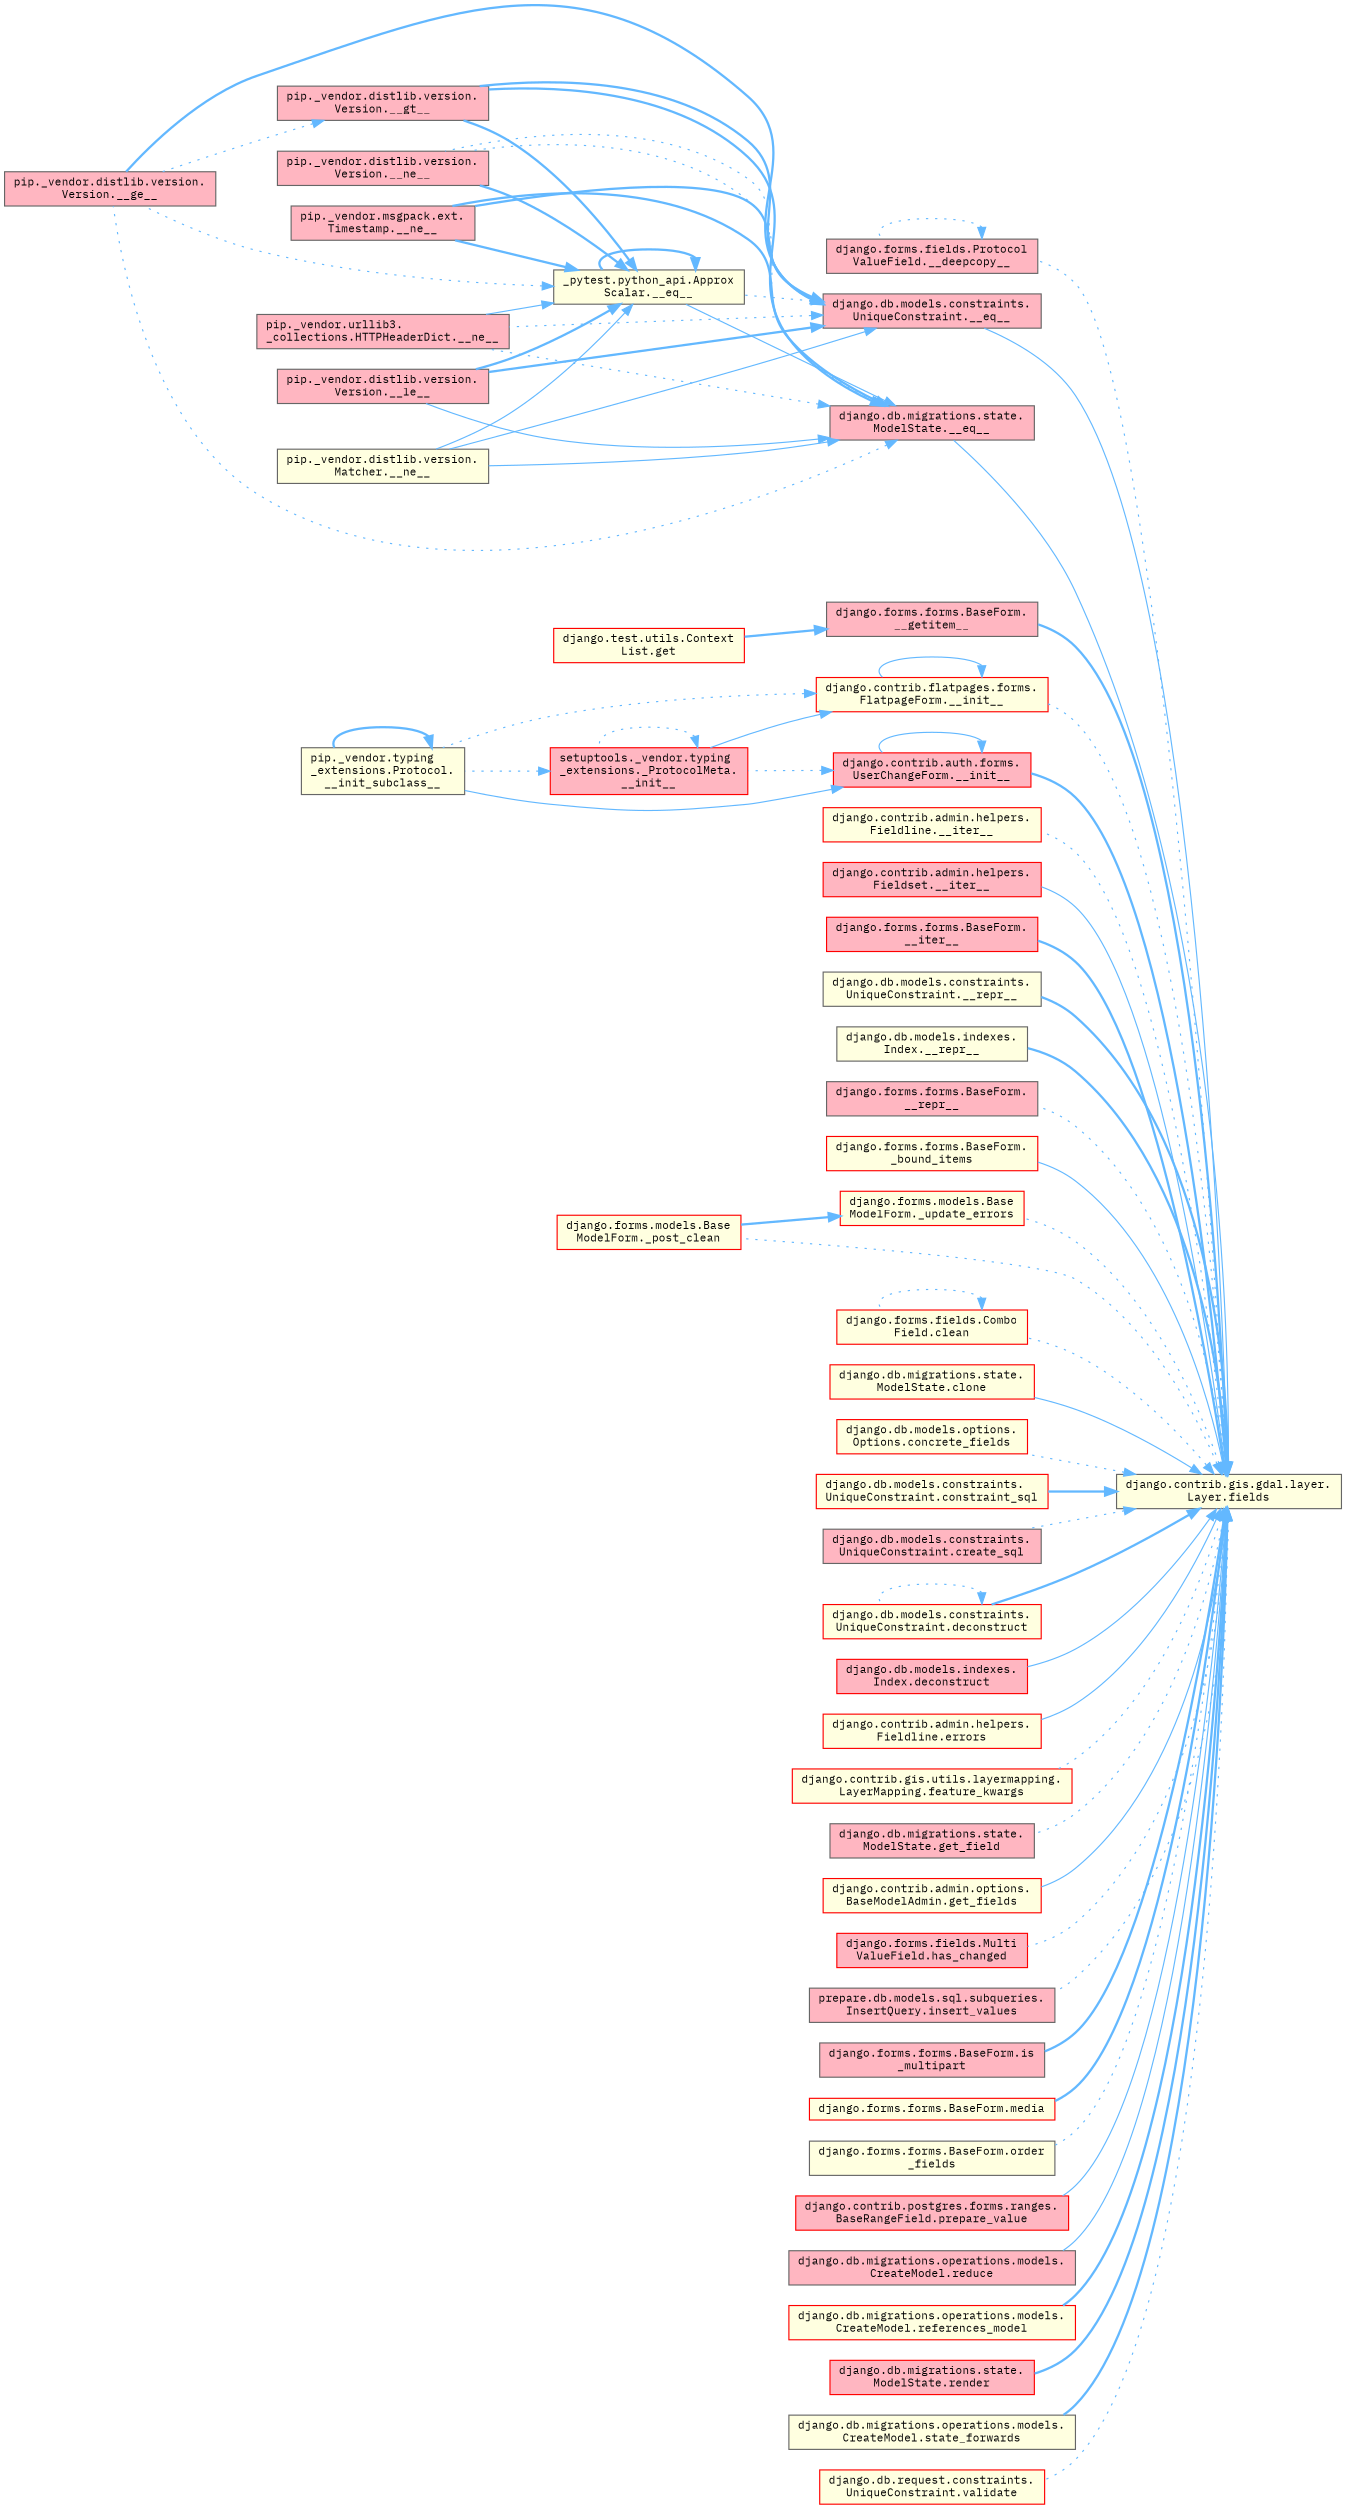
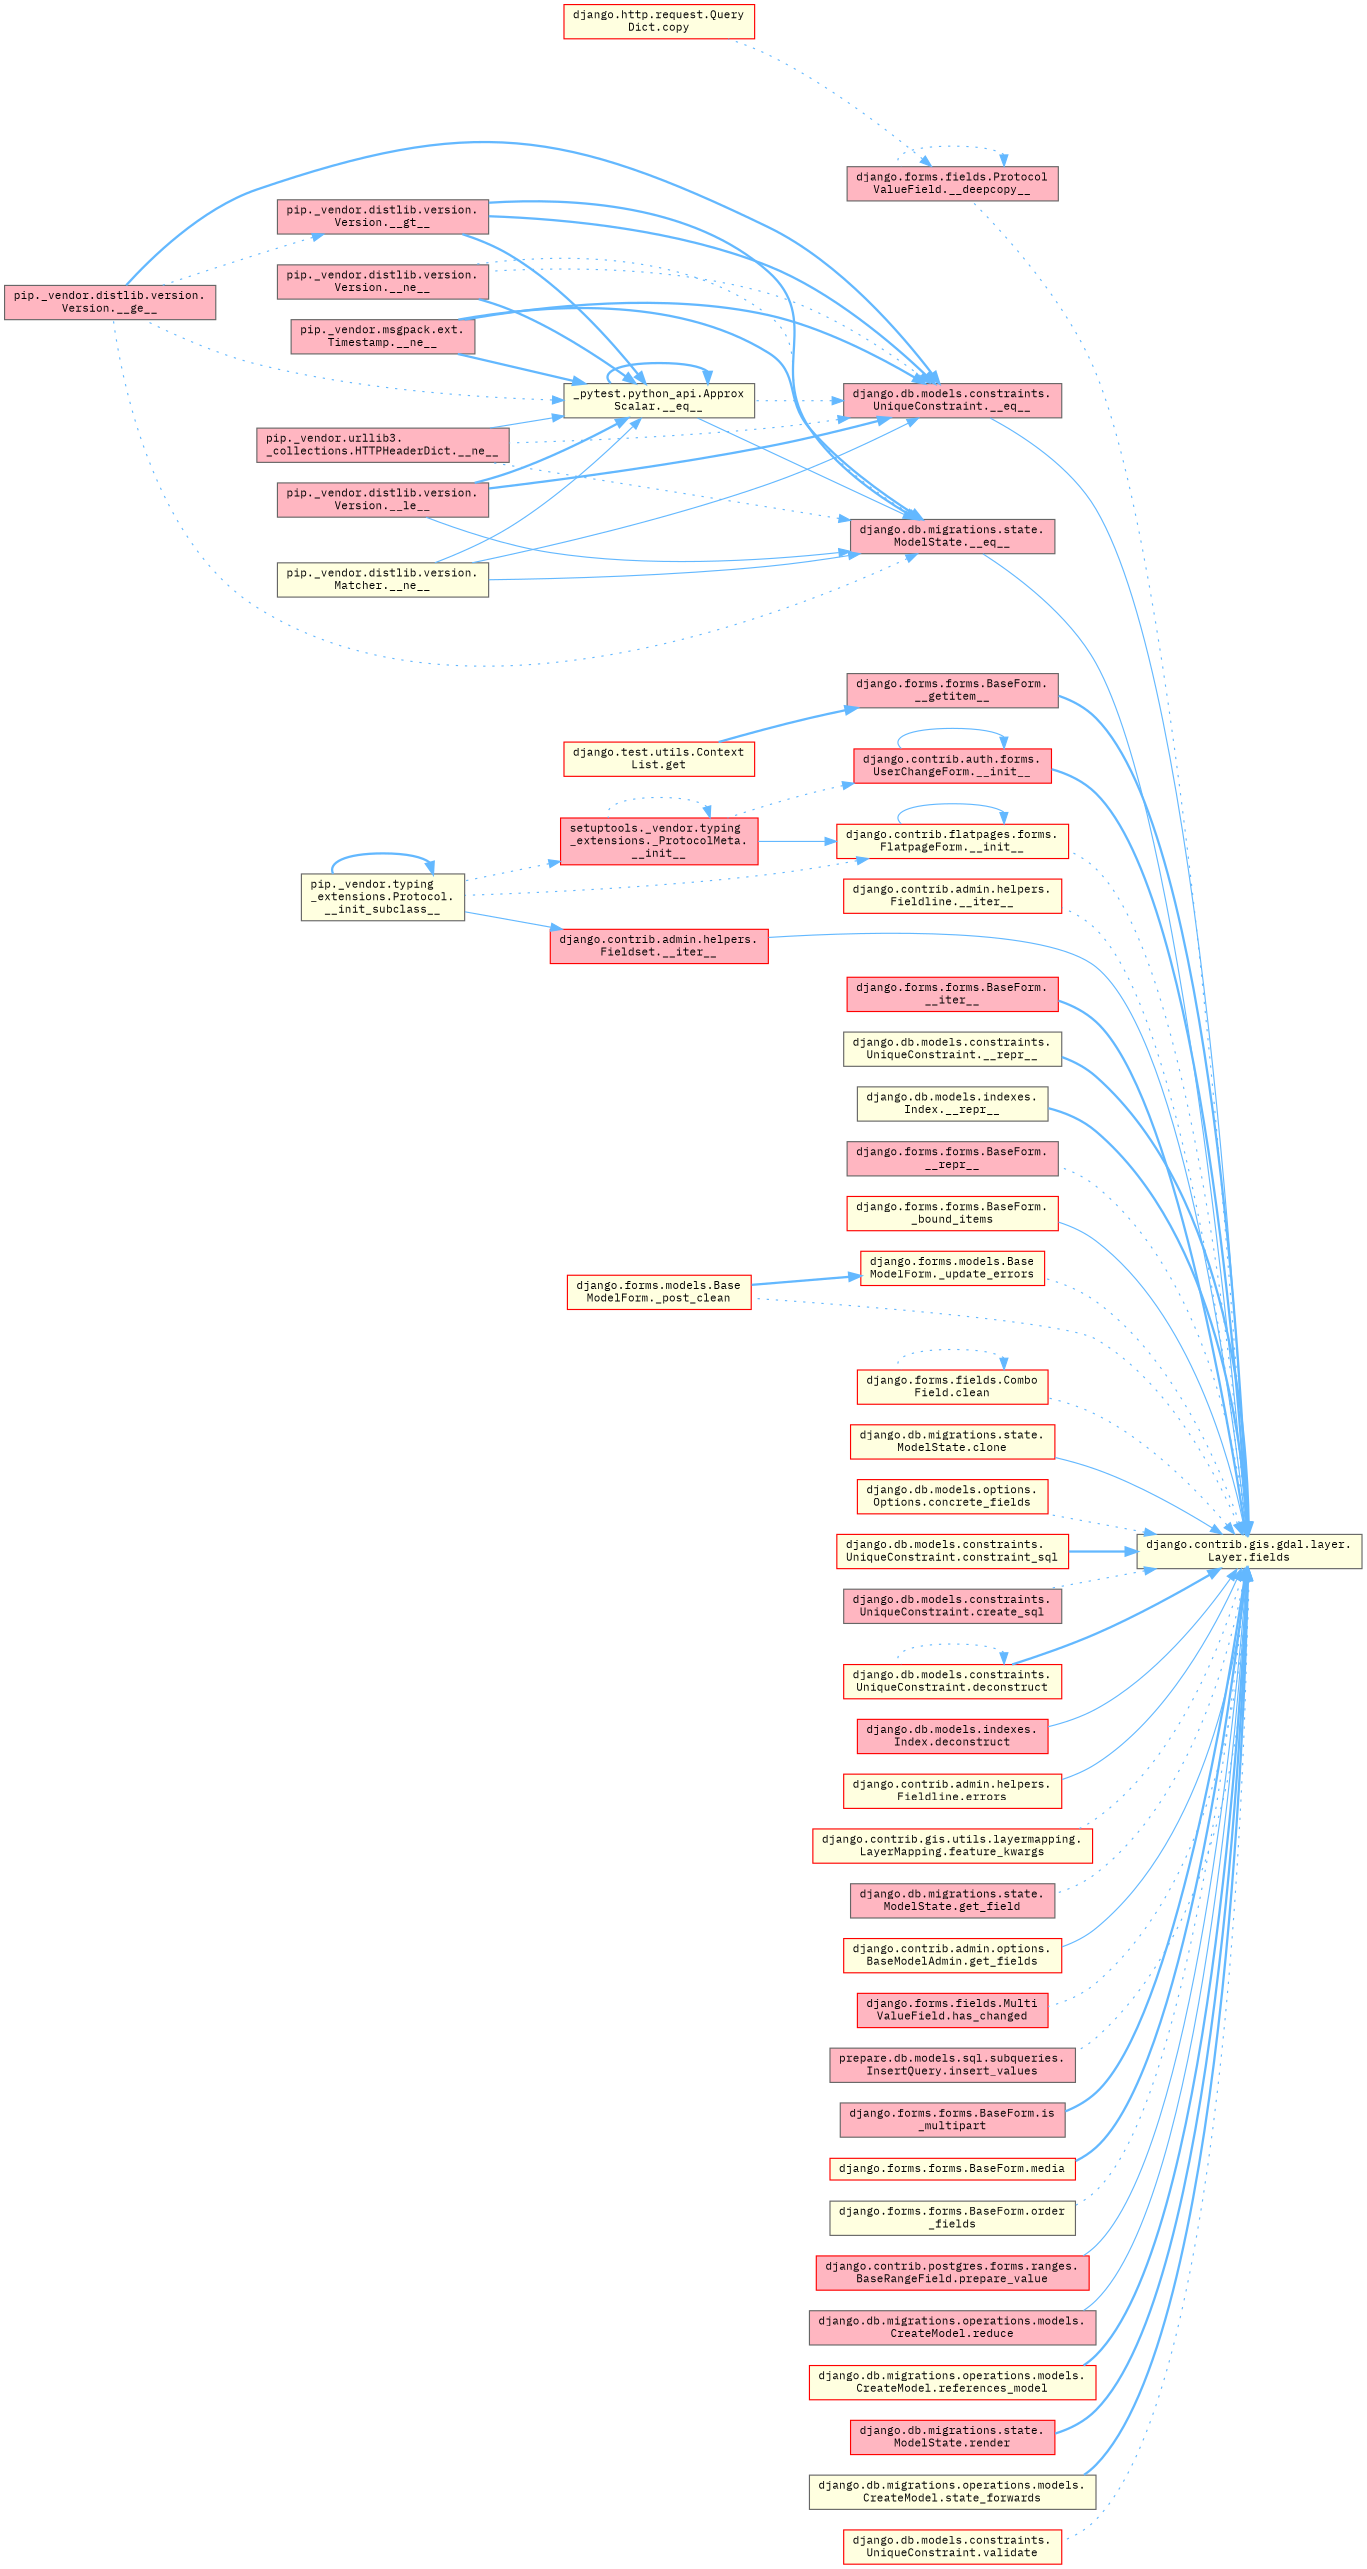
none -> (659, 22)
(648, 810) -> (508, 920)
(932, 2487) -> (953, 2547)
